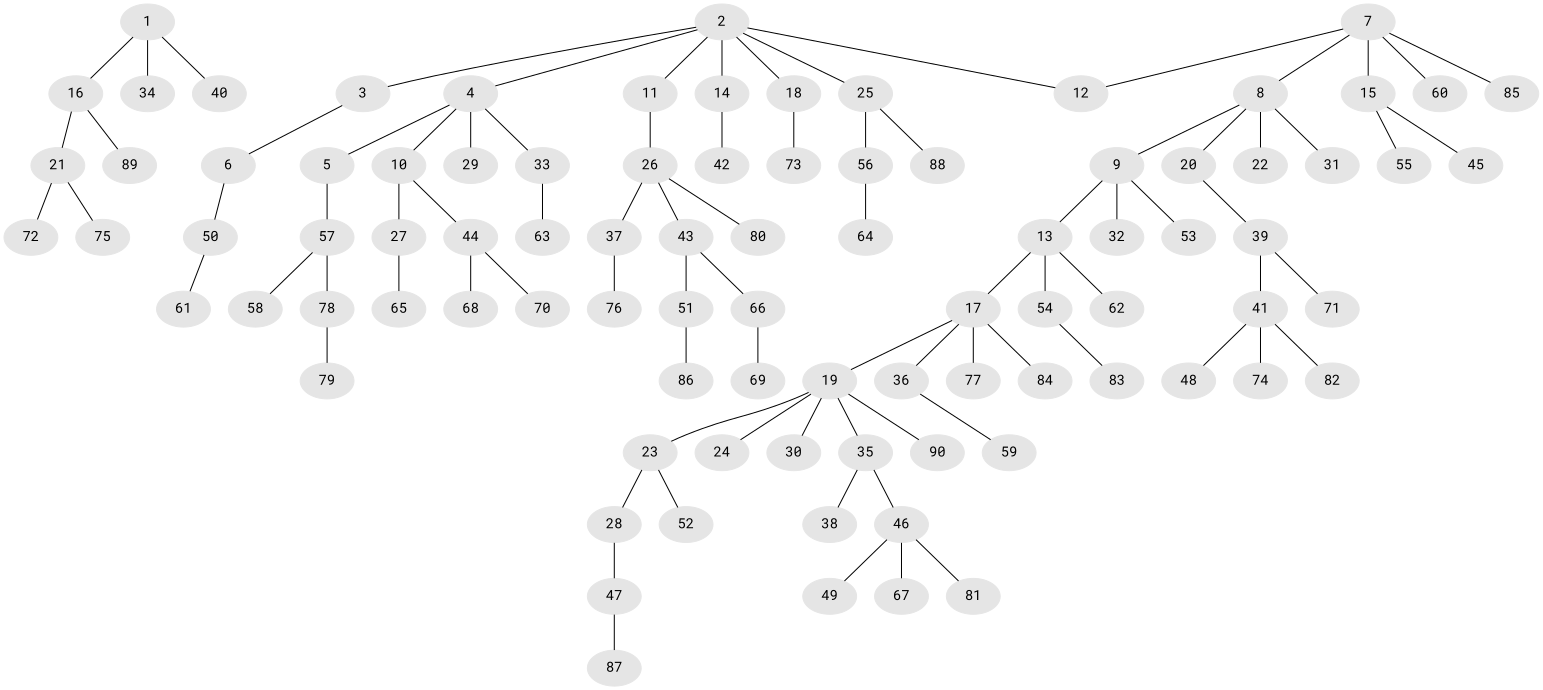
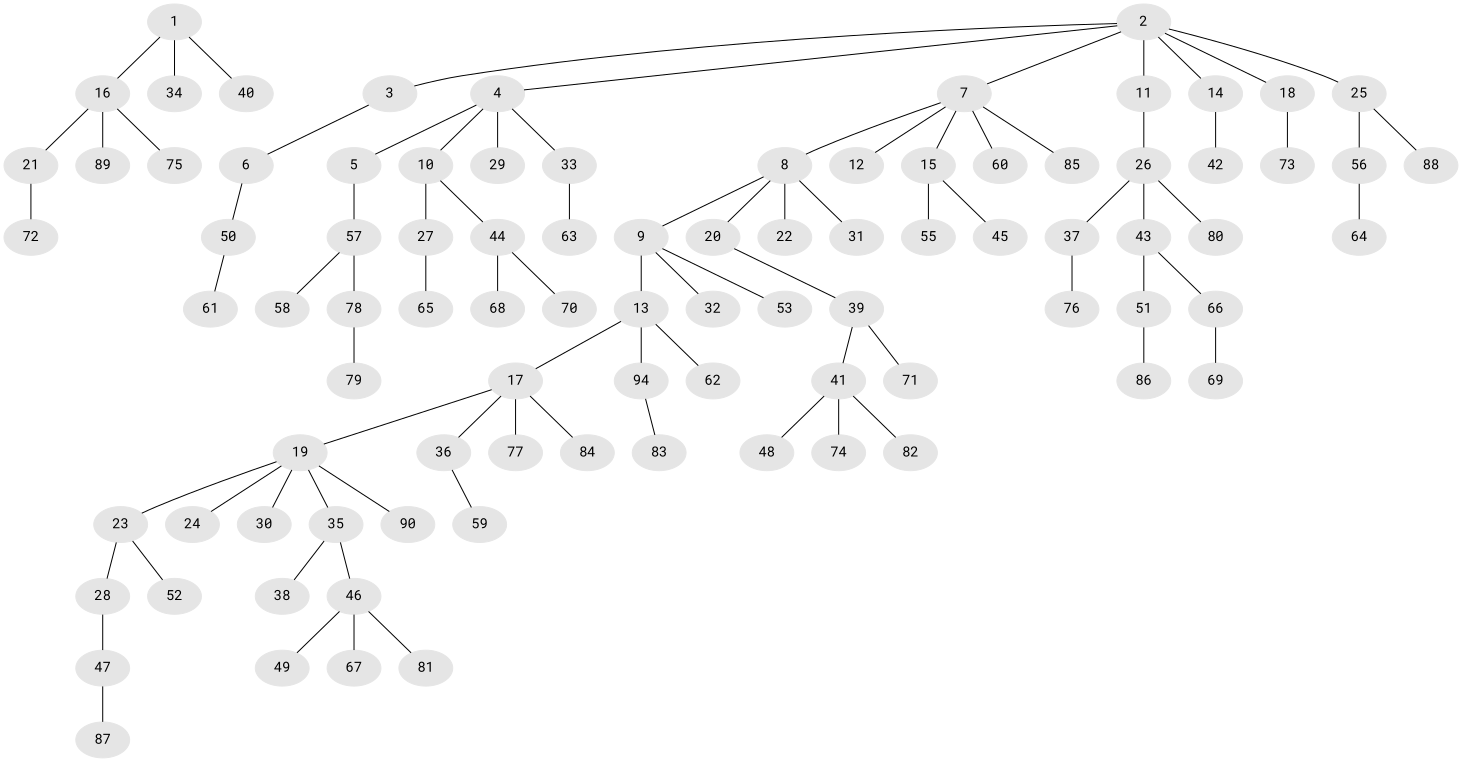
(901, 58) -> (1054, 58)
(80, 201) -> (139, 130)
(1045, 309) -> (641, 381)
